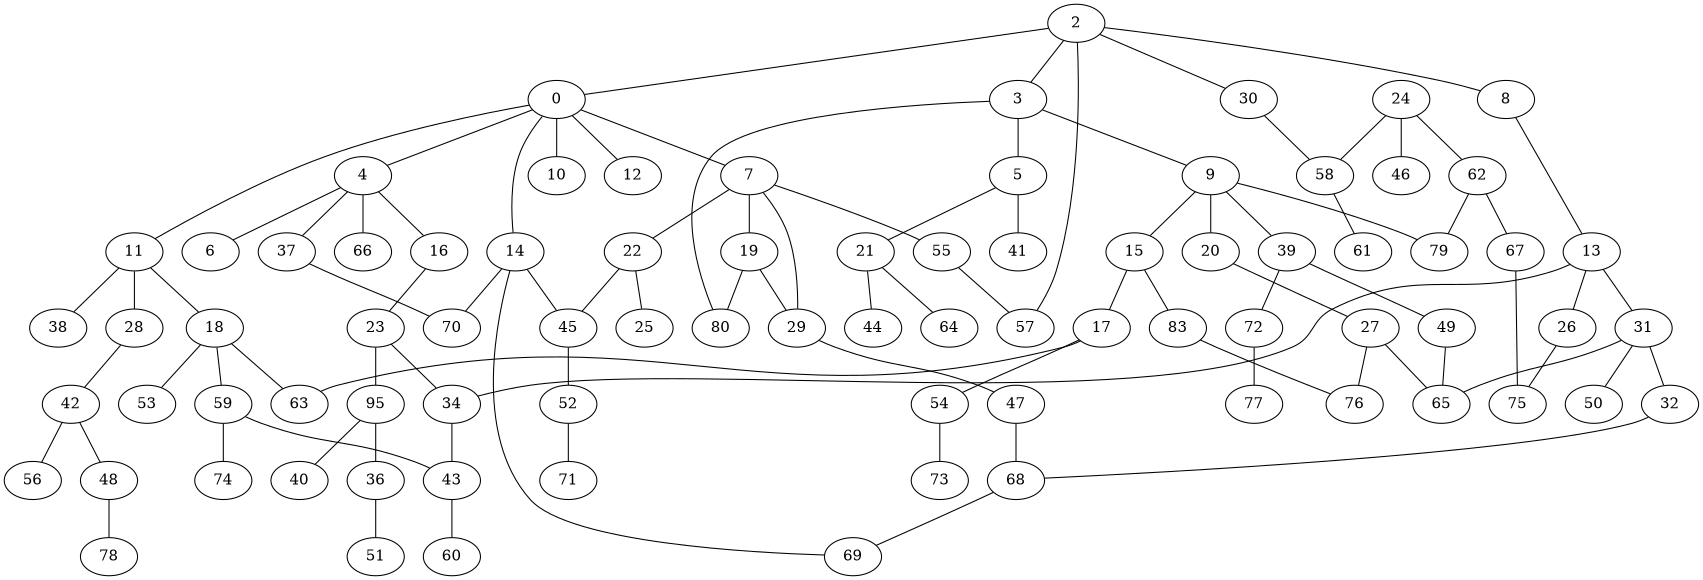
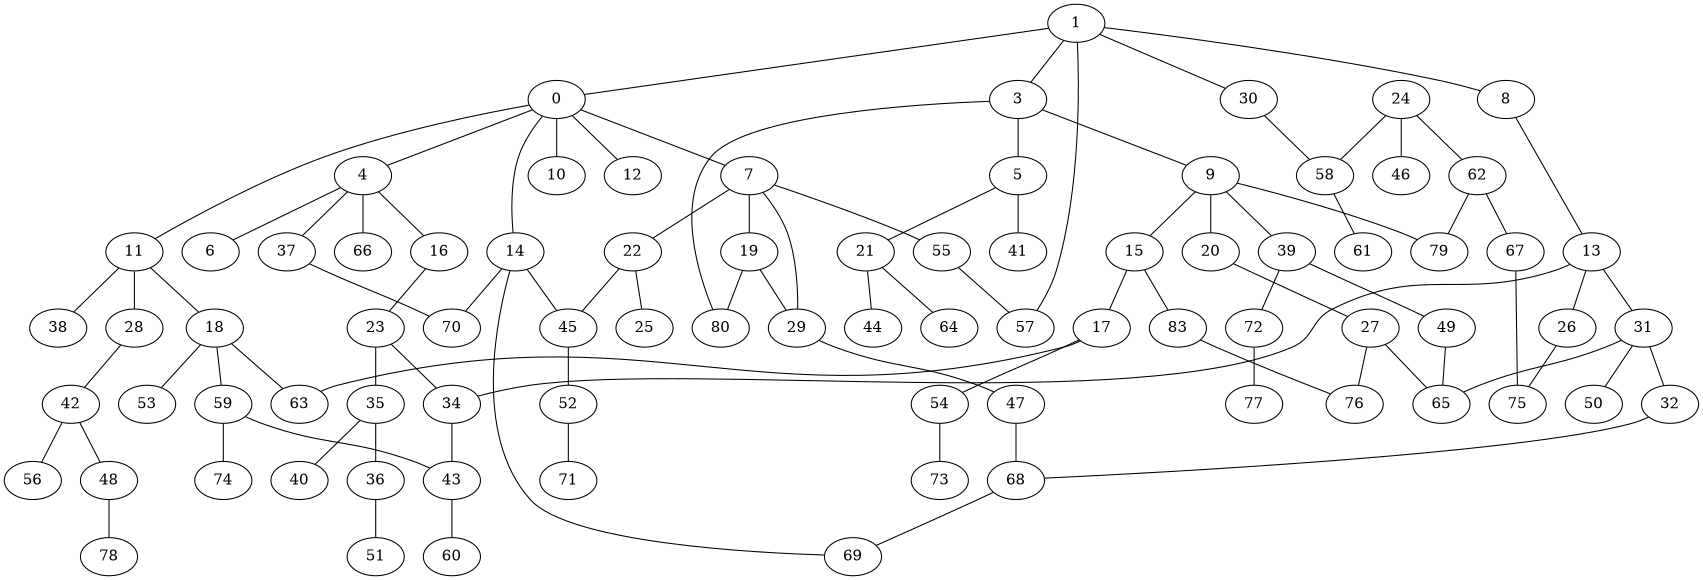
(1076, 23) -> (1076, 23)
(376, 404) -> (376, 404)
